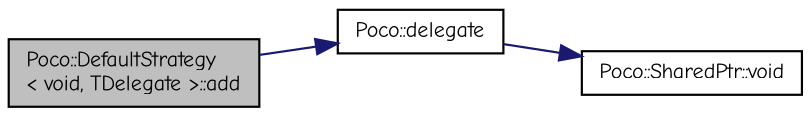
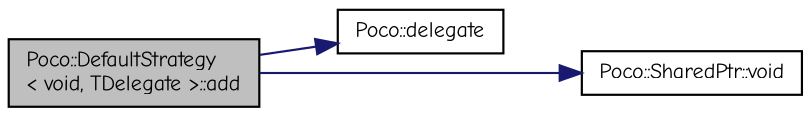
(532, 49) -> (409, 73)
